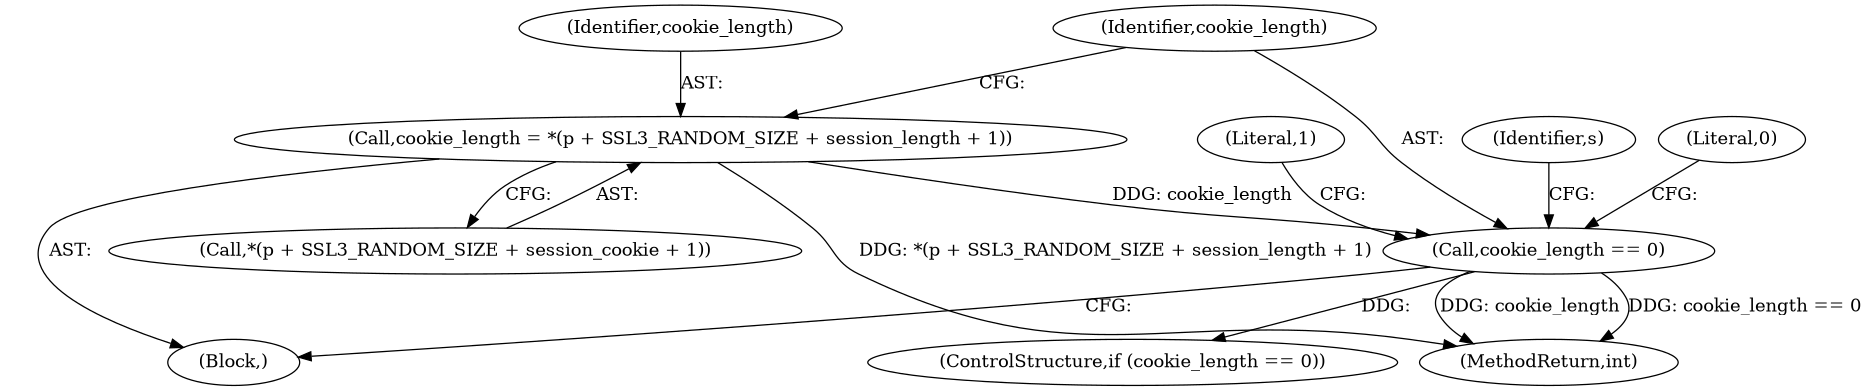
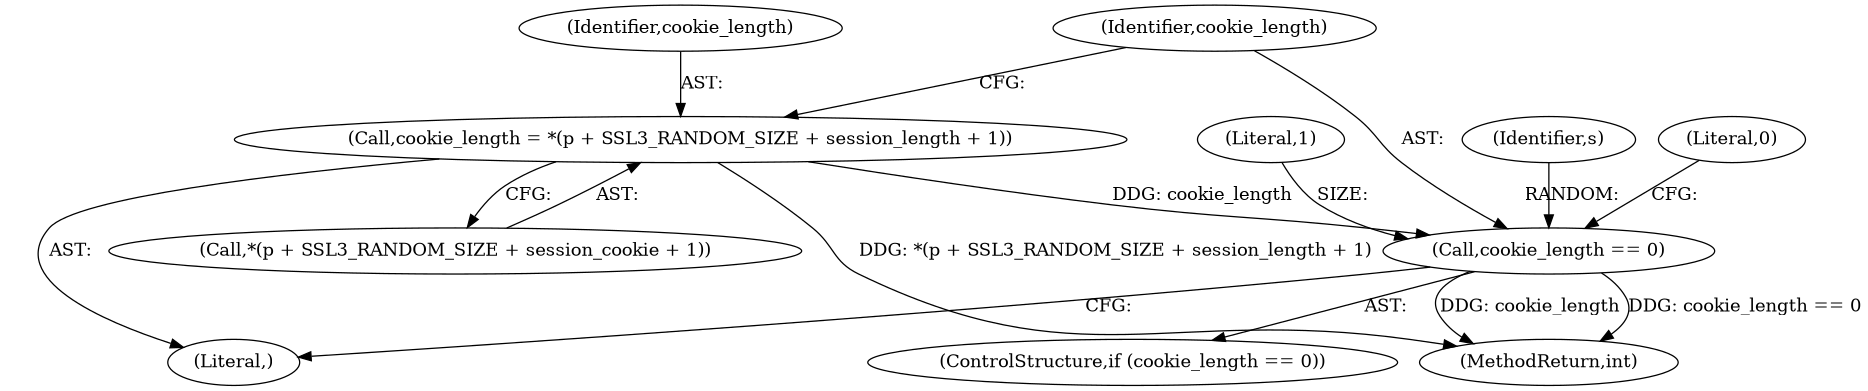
(1346, 195) -> (1346, 195)
(1575, 195) -> (1575, 195)
(1389, 307) -> (1389, 307)
(234, 362) -> (234, 362)
